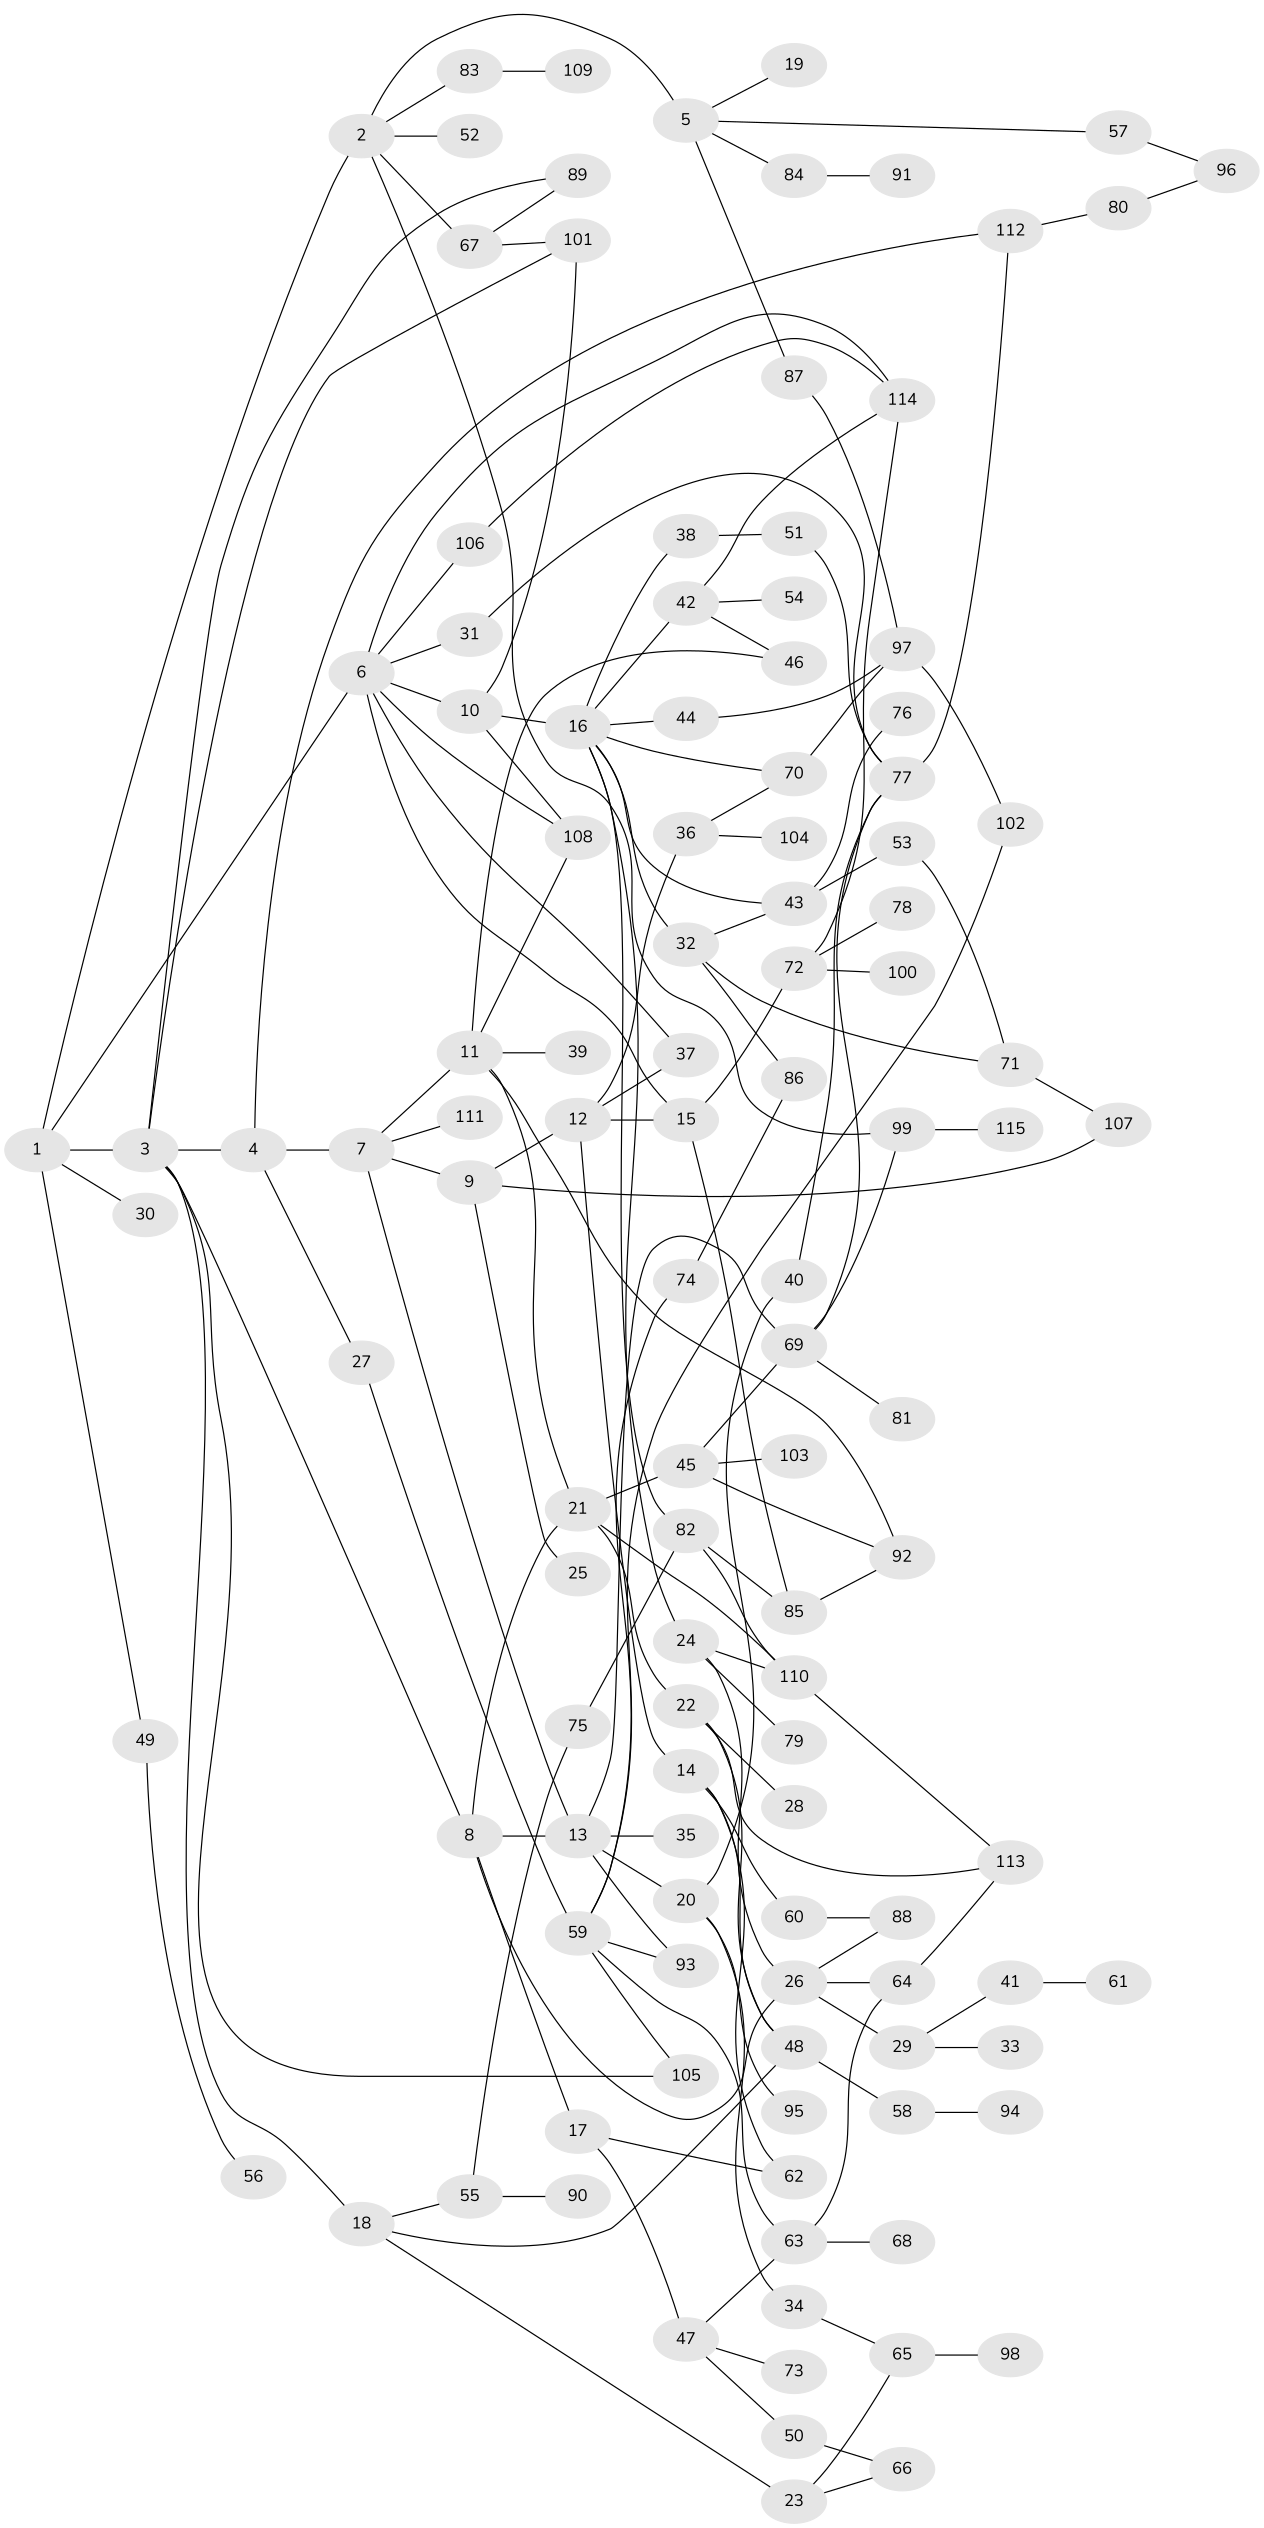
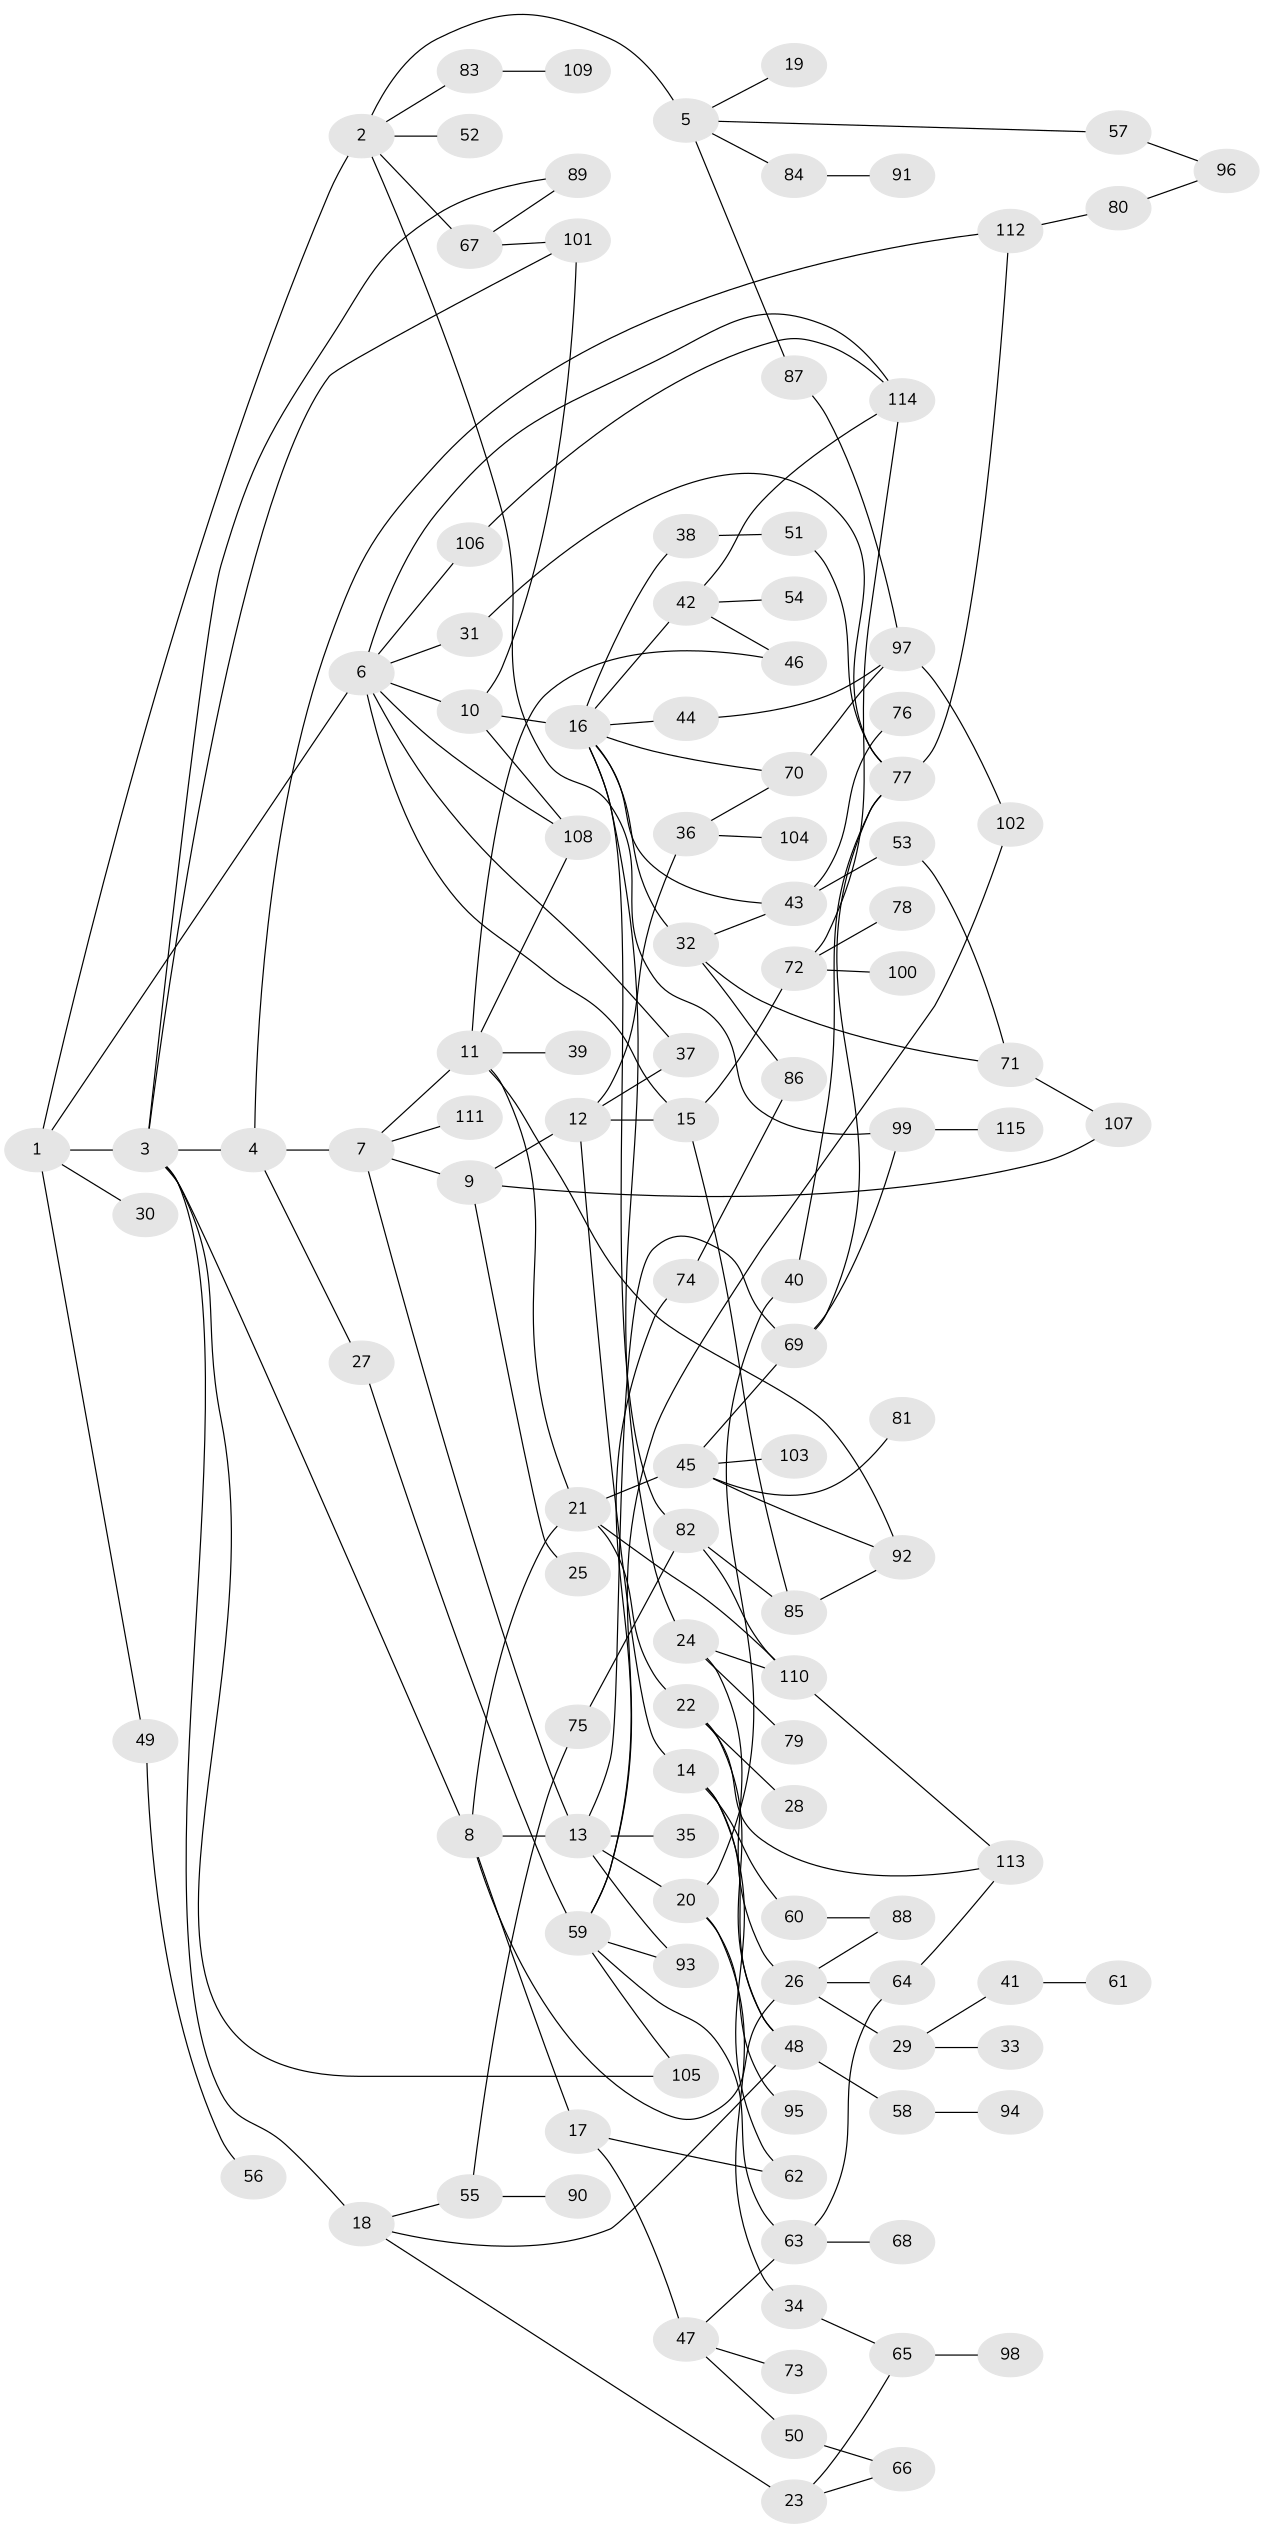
(848, 1382) -> (809, 1494)
